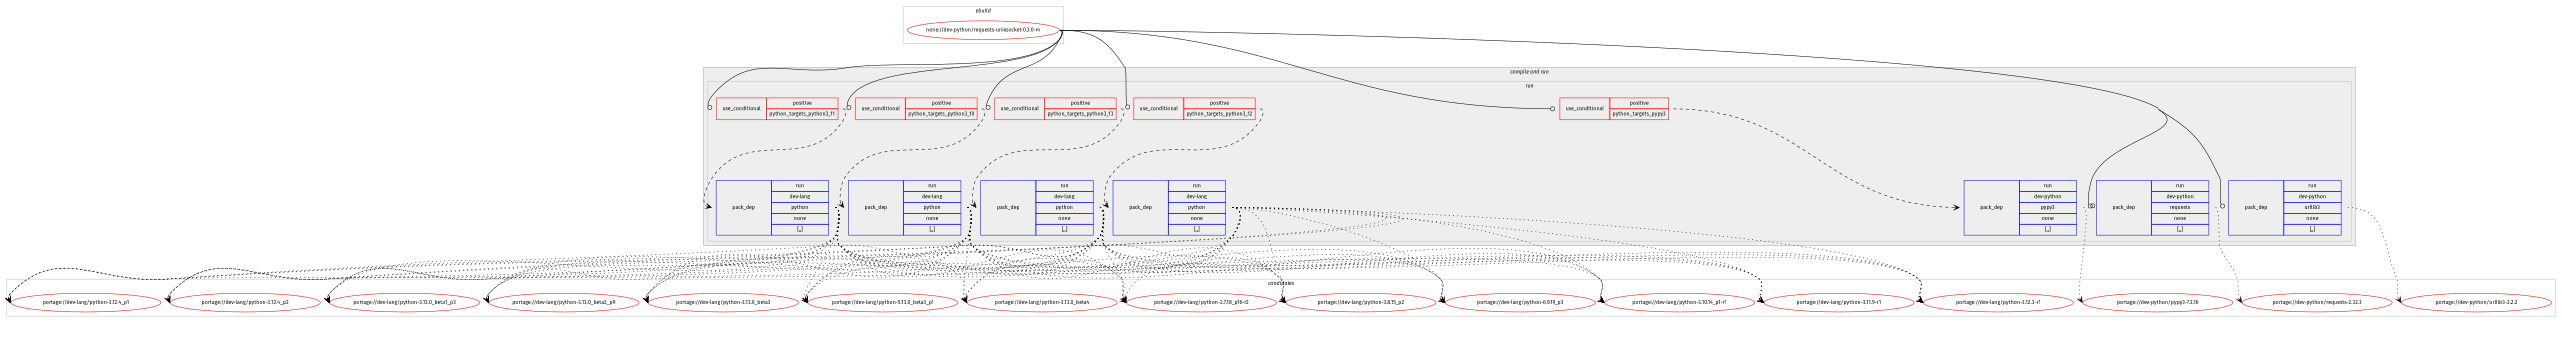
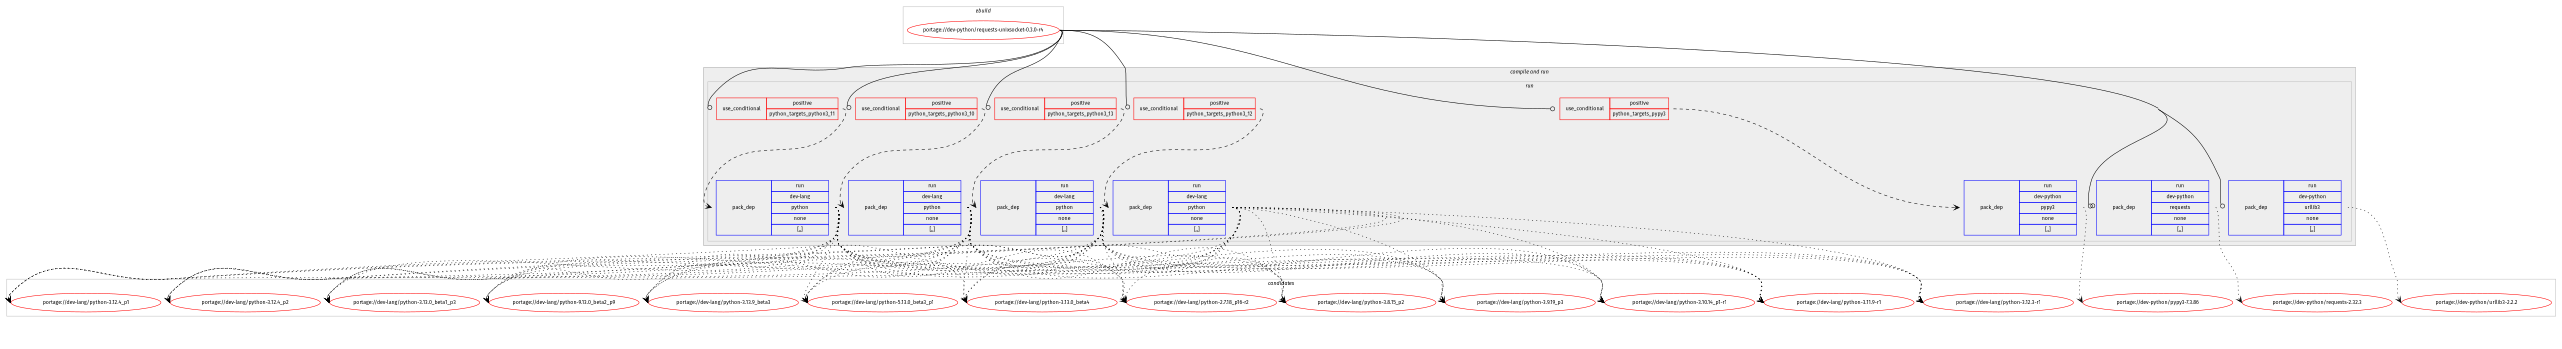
(983, 30) -> (983, 30)
(564, 303) -> (564, 303)
(723, 303) -> (723, 303)
(1520, 303) -> (1520, 303)
(2158, 303) -> (2158, 303)
